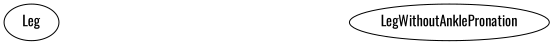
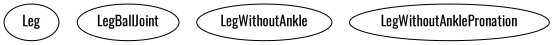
none -> (128, 22)
none -> (264, 22)
